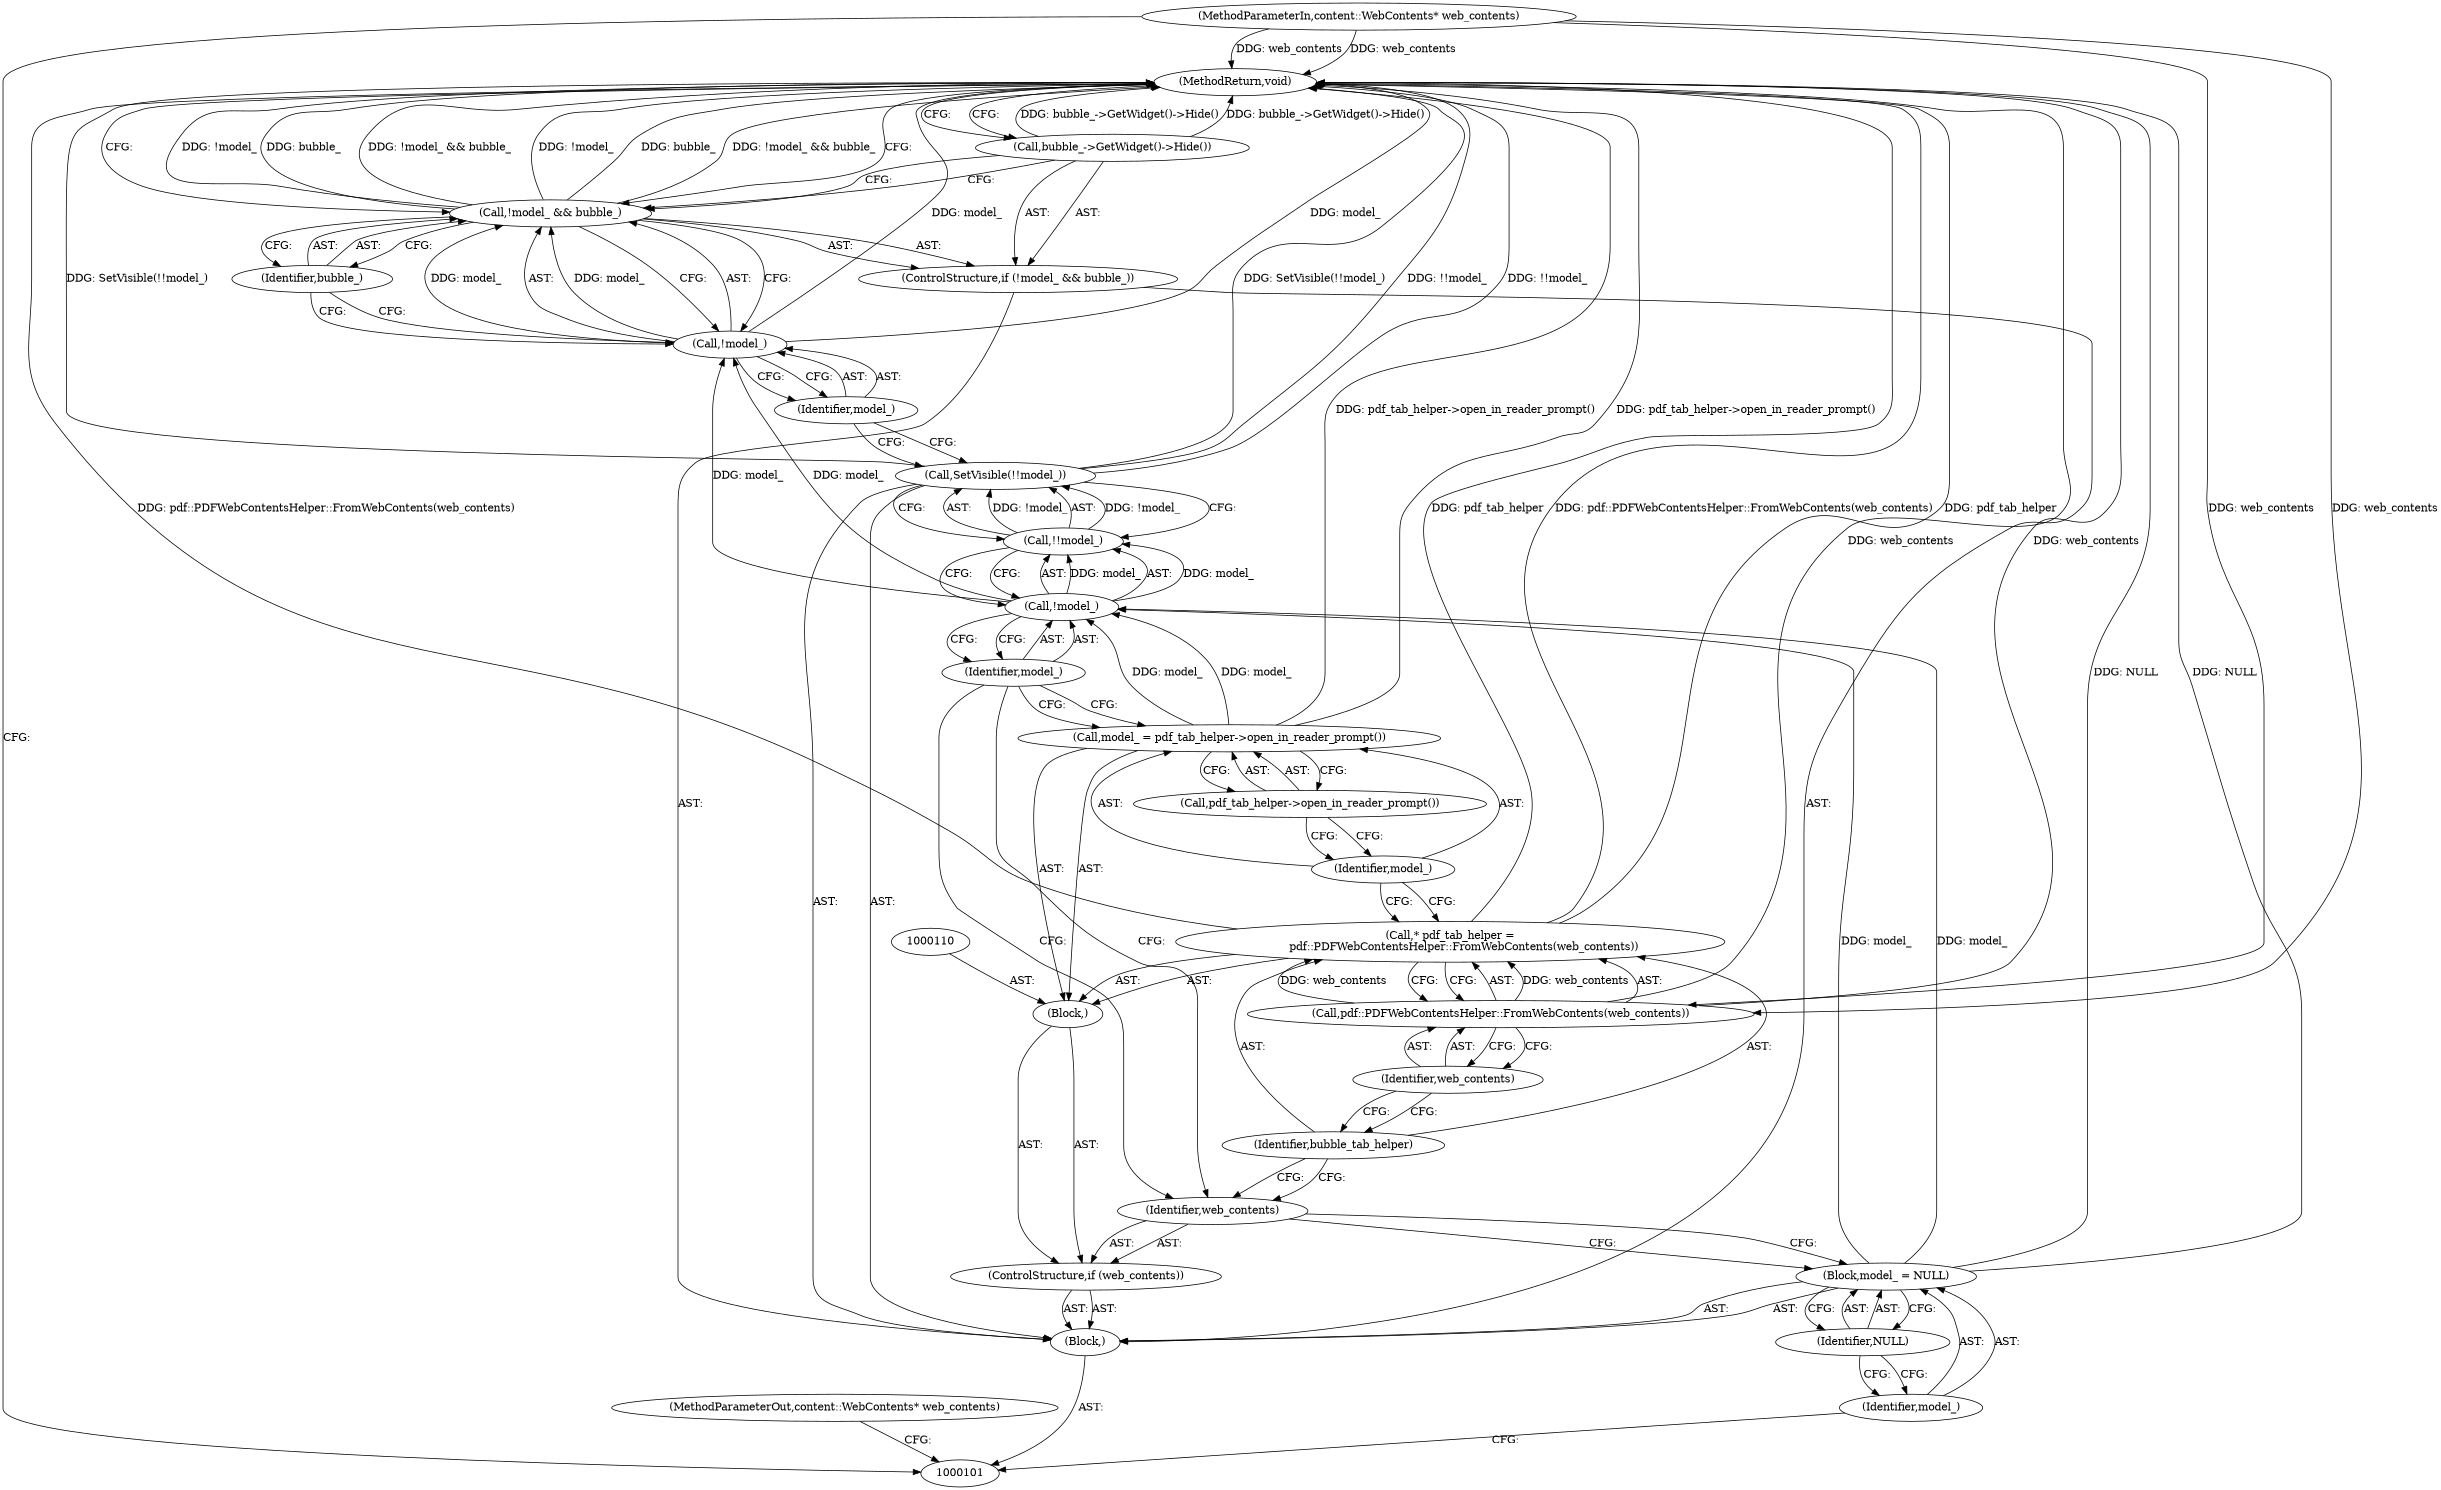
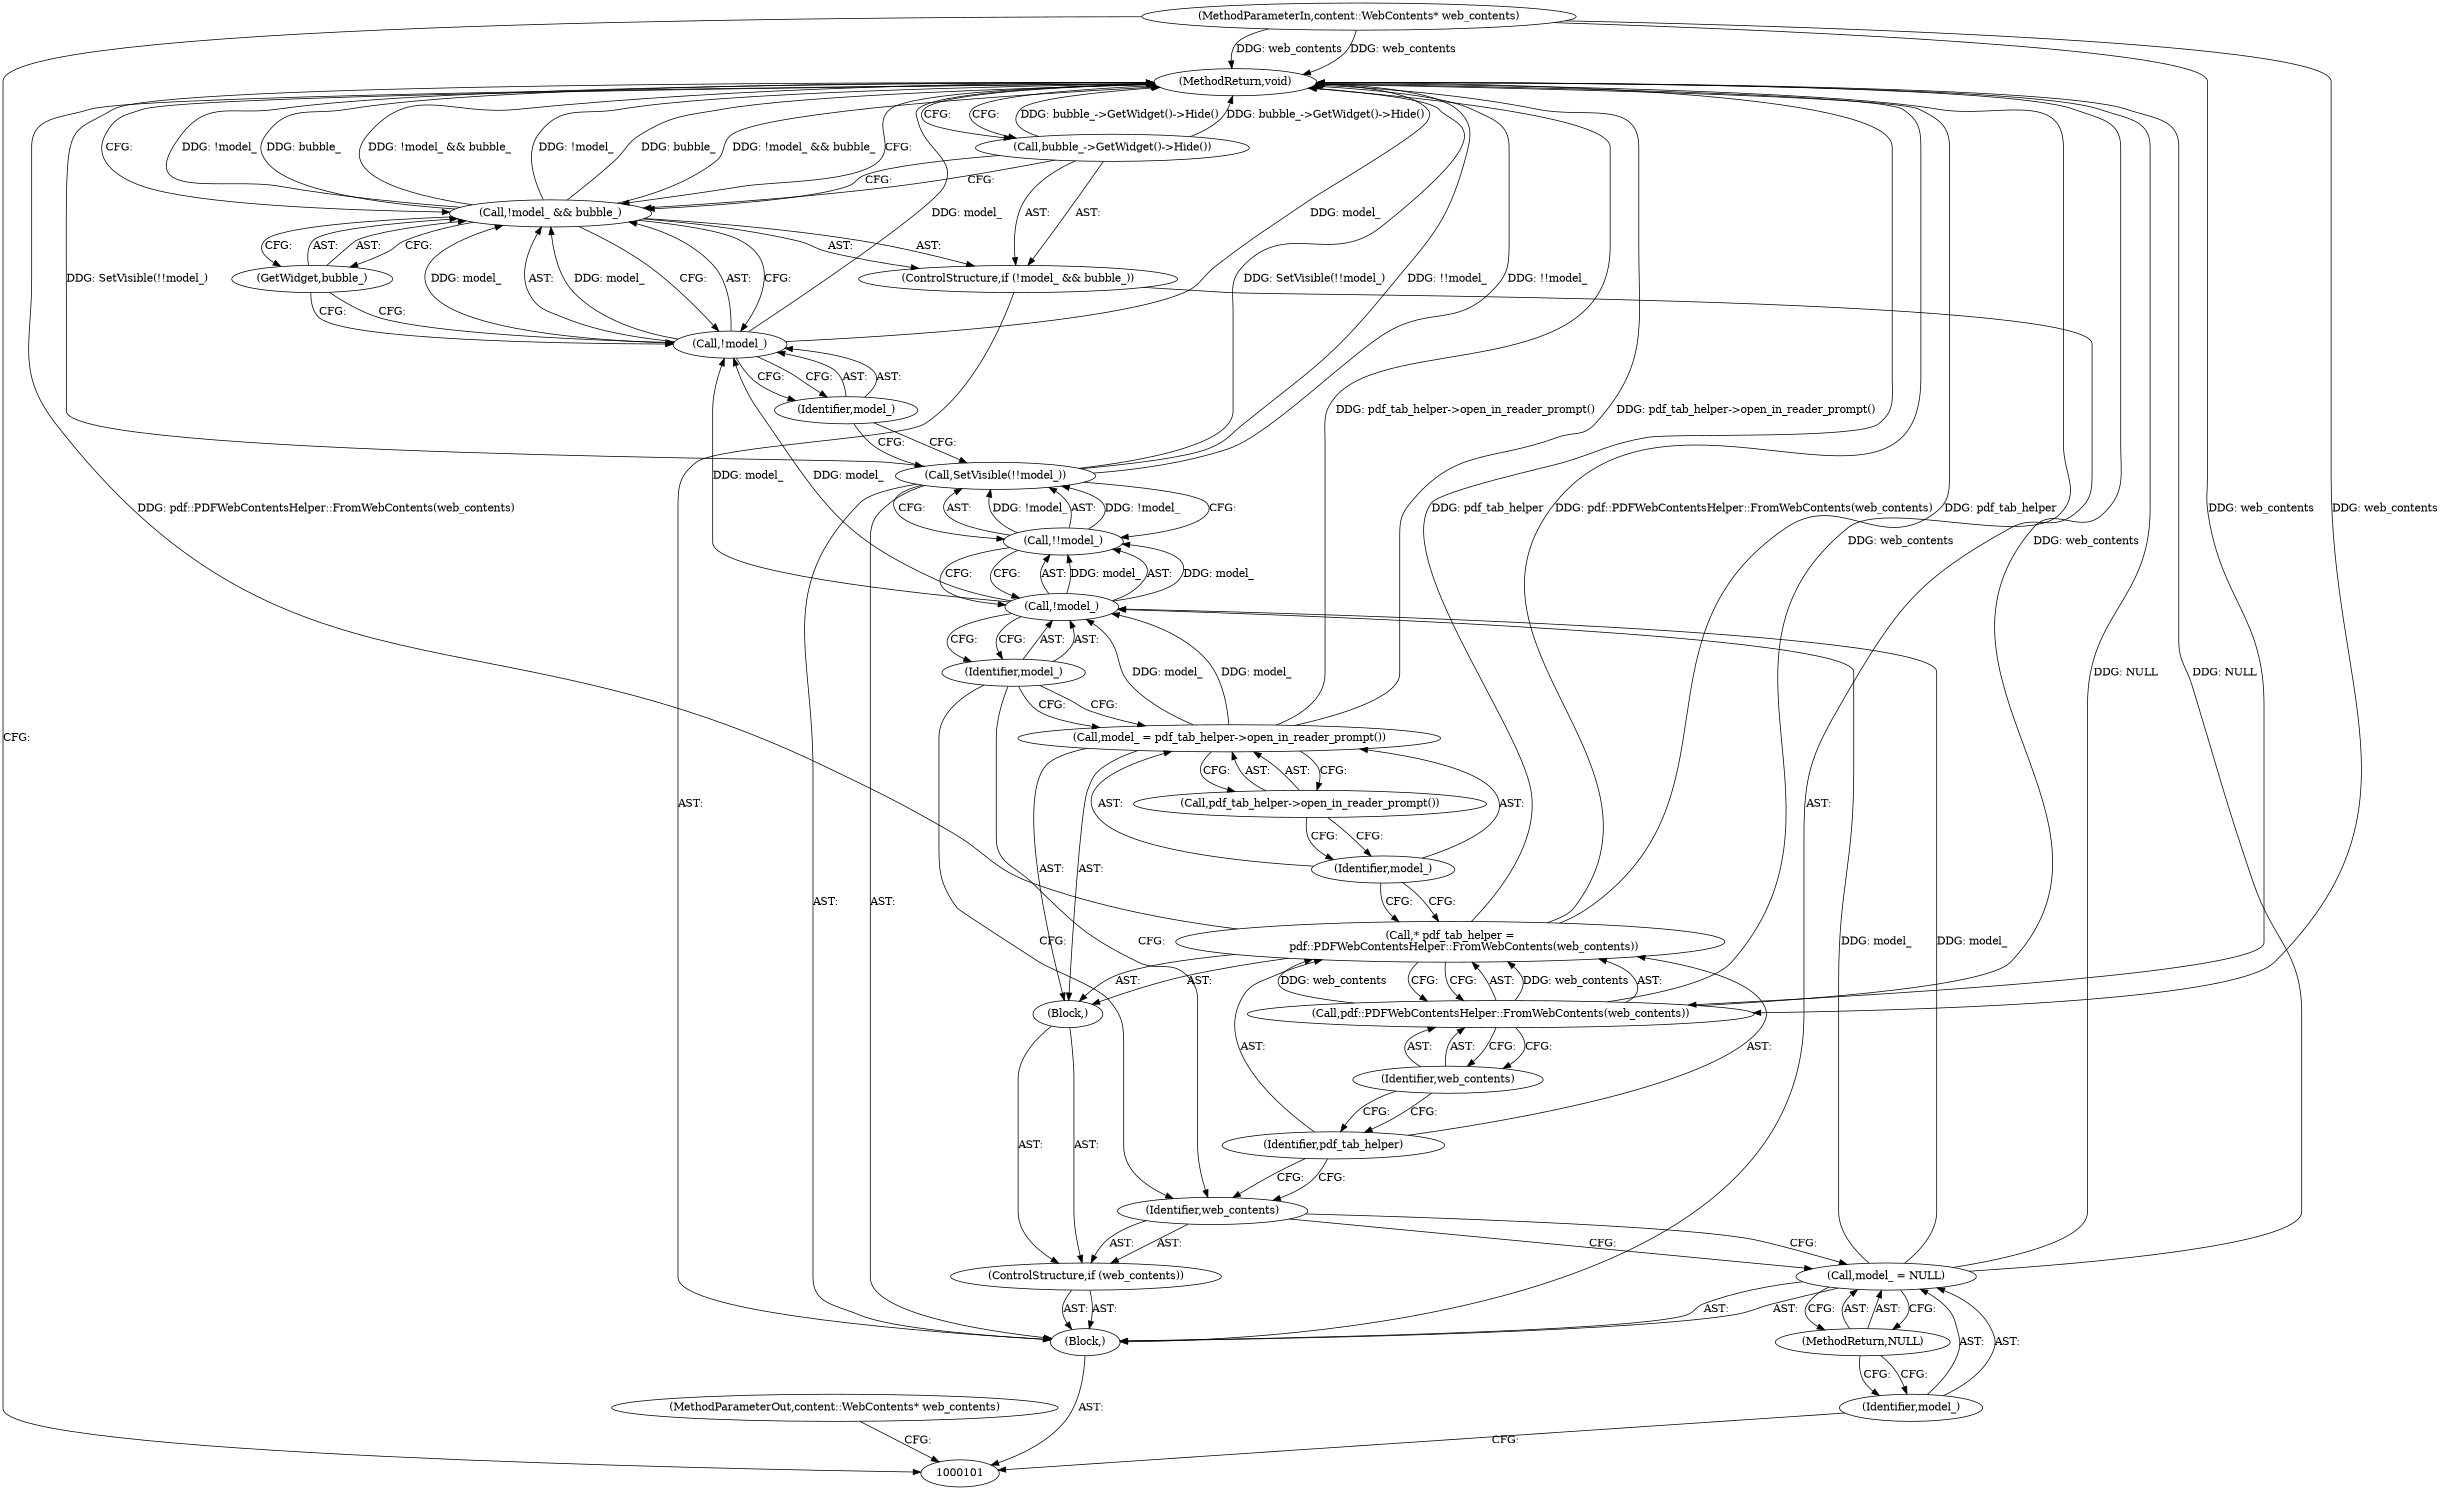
(312, 279) -> (312, 279)
(931, 942) -> none
(1333, 1145) -> (1333, 1145)
(1886, 1277) -> (1886, 1277)
(1863, 1342) -> (1863, 1342)
